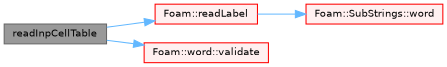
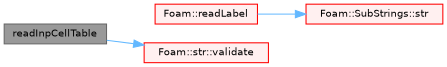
(374, 14) -> (374, 14)
(126, 25) -> none
(206, 53) -> (206, 53)
